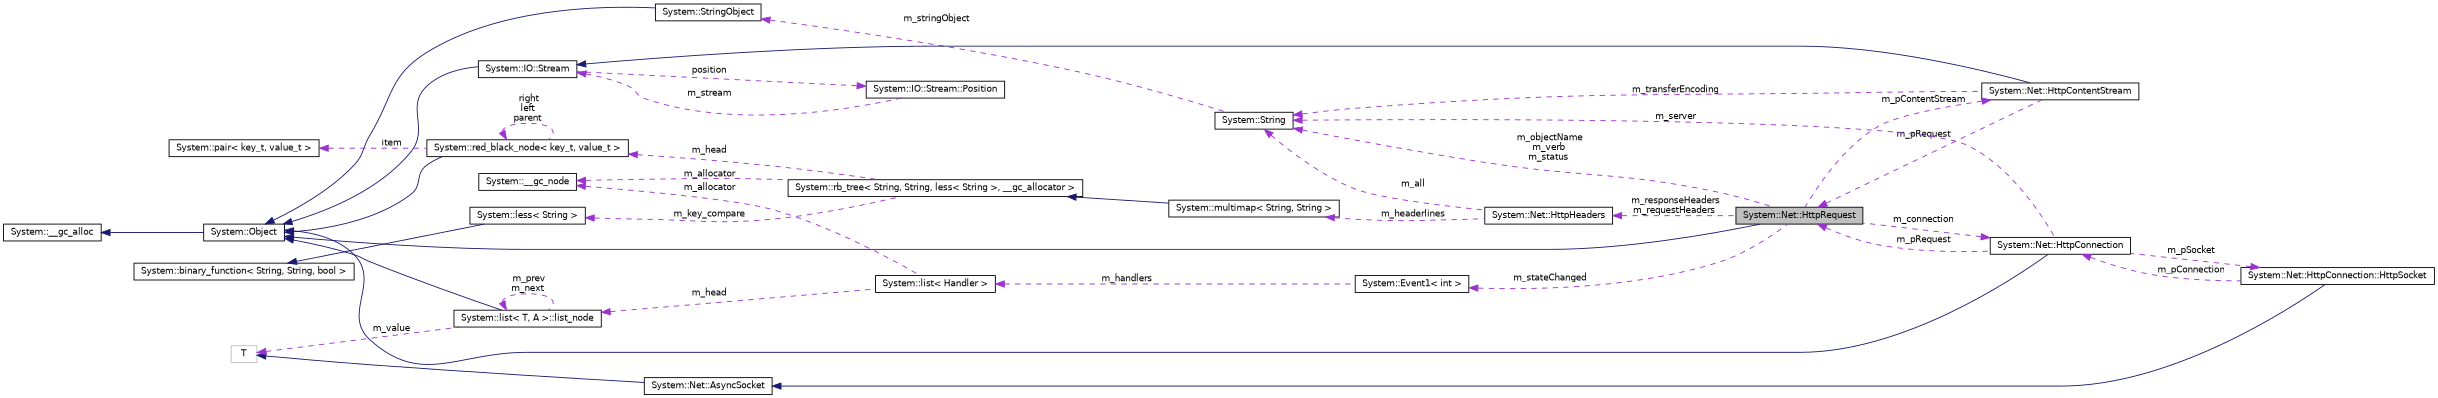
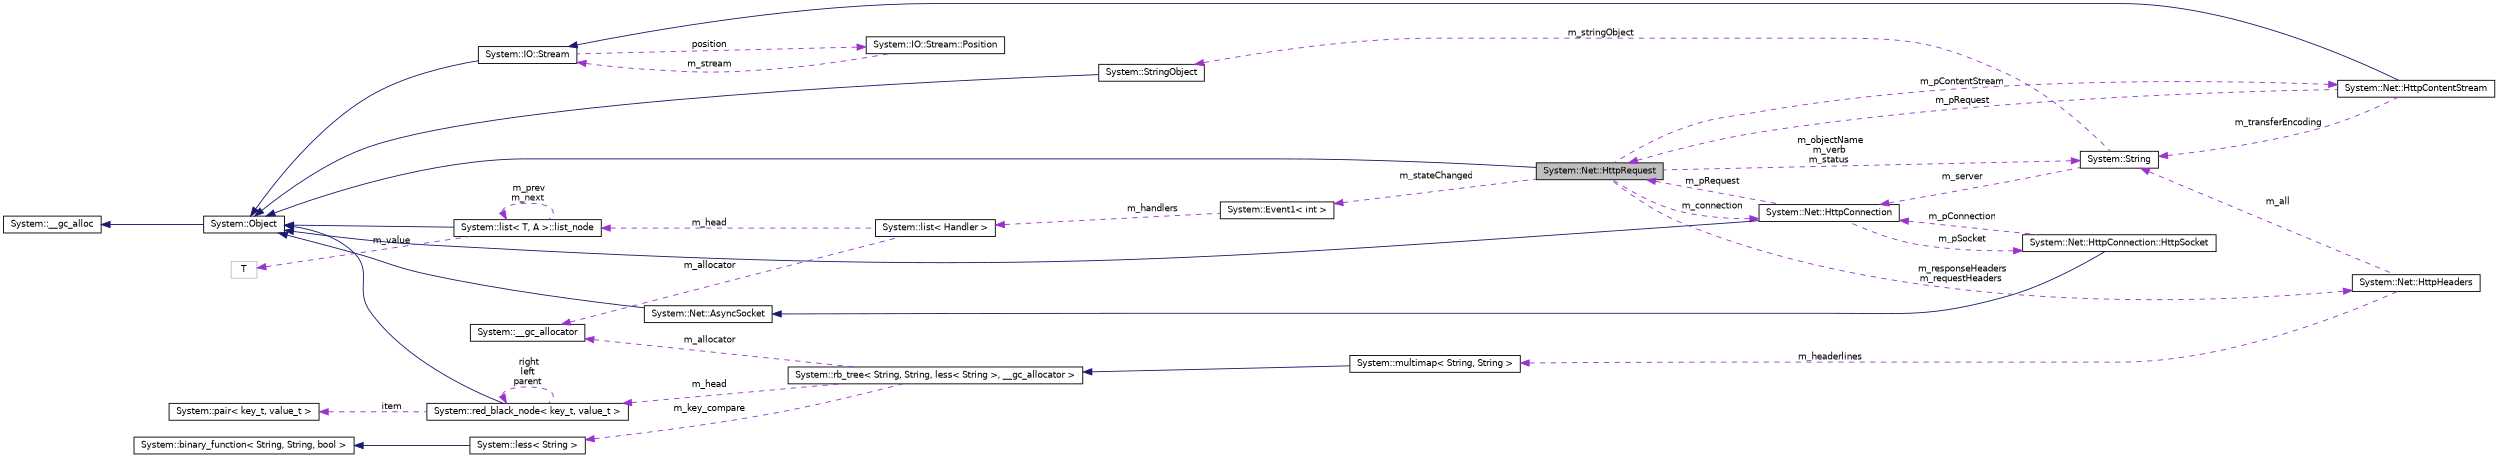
(1700, 123) -> (1985, 186)
(528, 182) -> (528, 333)
(455, 371) -> (464, 282)
